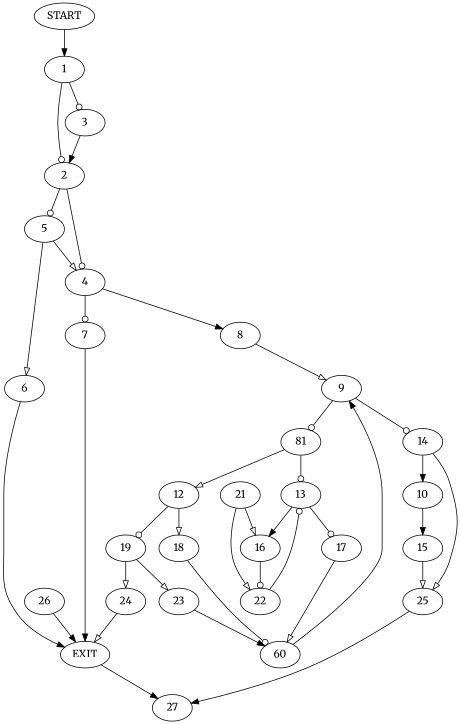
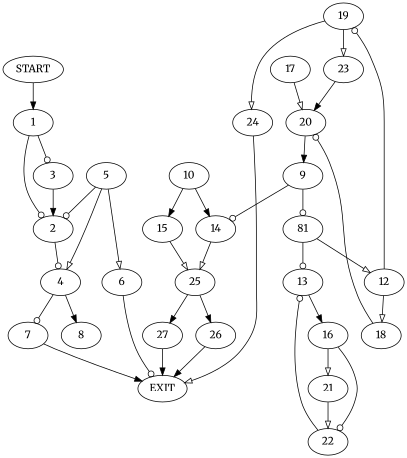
(56, 199) -> (82, 200)
none -> (204, 305)
(287, 360) -> none
(423, 465) -> (201, 199)
(249, 518) -> (328, 358)
(319, 519) -> none
(4, 534) -> (131, 335)
(280, 655) -> (306, 123)
(126, 680) -> (163, 358)
